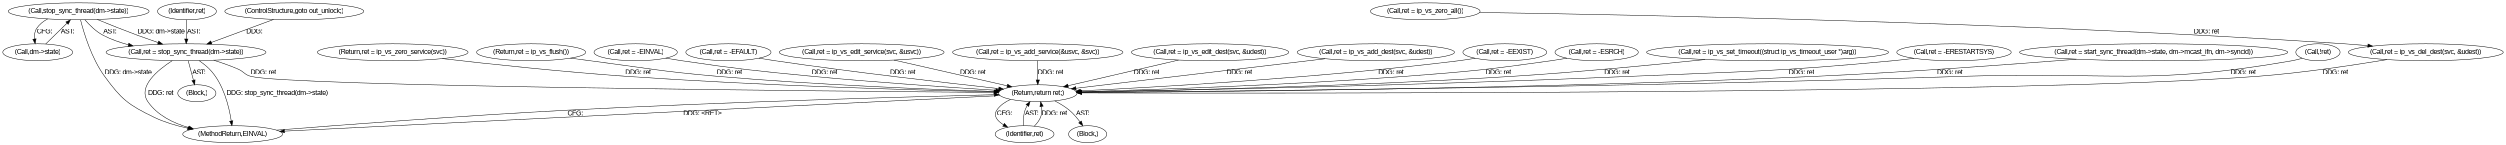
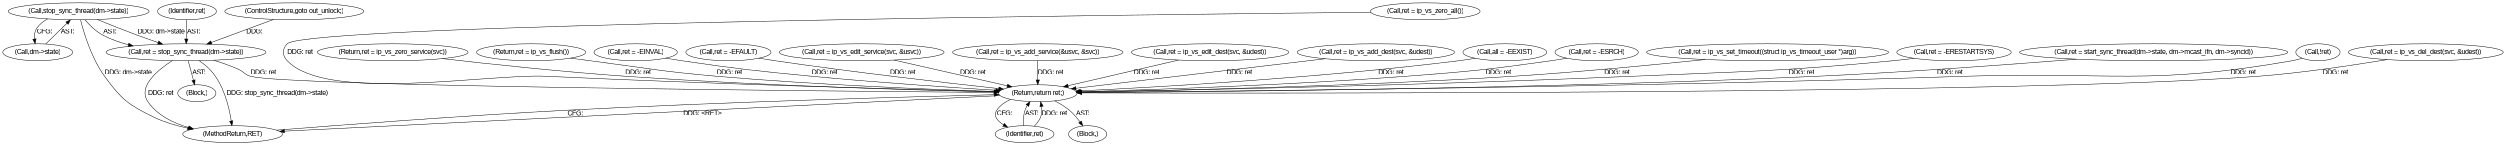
(1924, 23) -> (463, 30)
(1505, 52) -> (1505, 52)
(233, 134) -> (233, 134)
